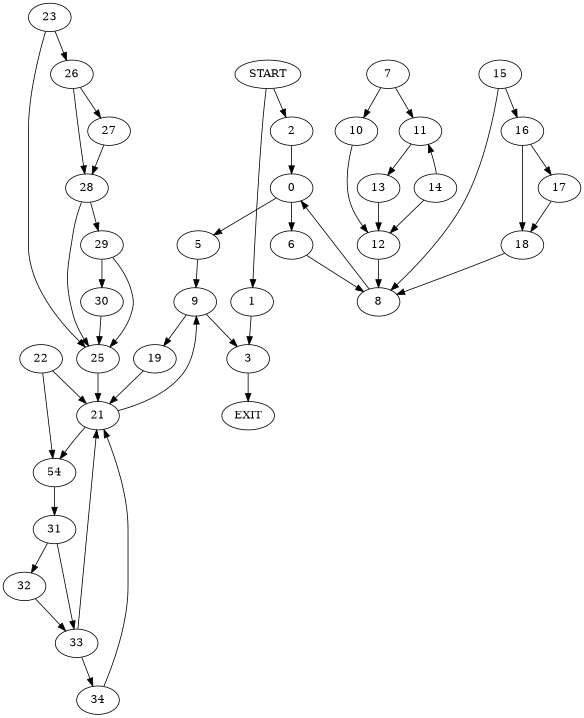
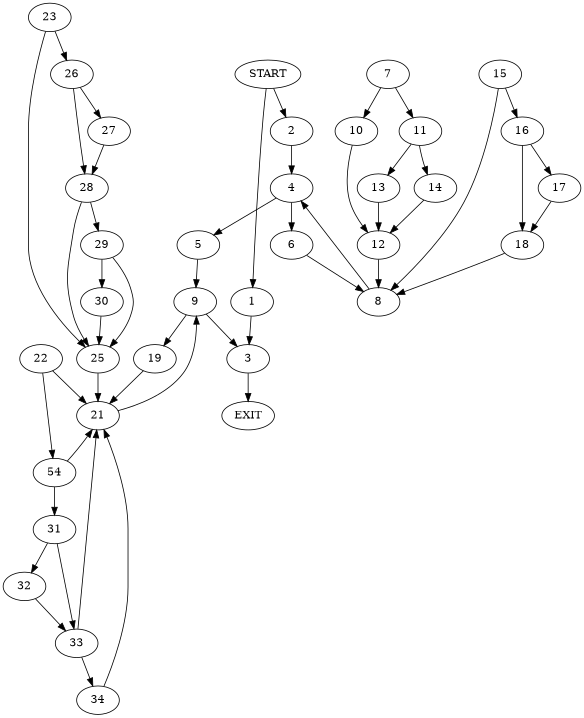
(434, 163) -> (422, 156)
(292, 188) -> (292, 188)
(75, 439) -> (78, 449)
